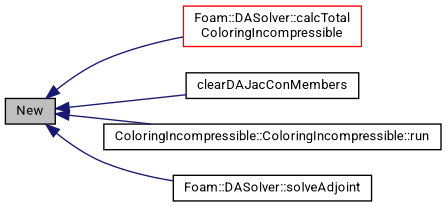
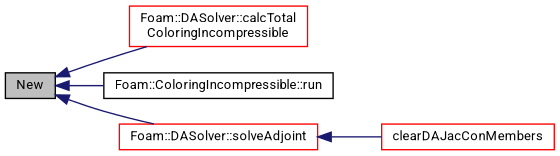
(272, 86) -> (468, 137)
(128, 101) -> (357, 137)
(272, 137) -> (218, 86)
(272, 188) -> (218, 137)
